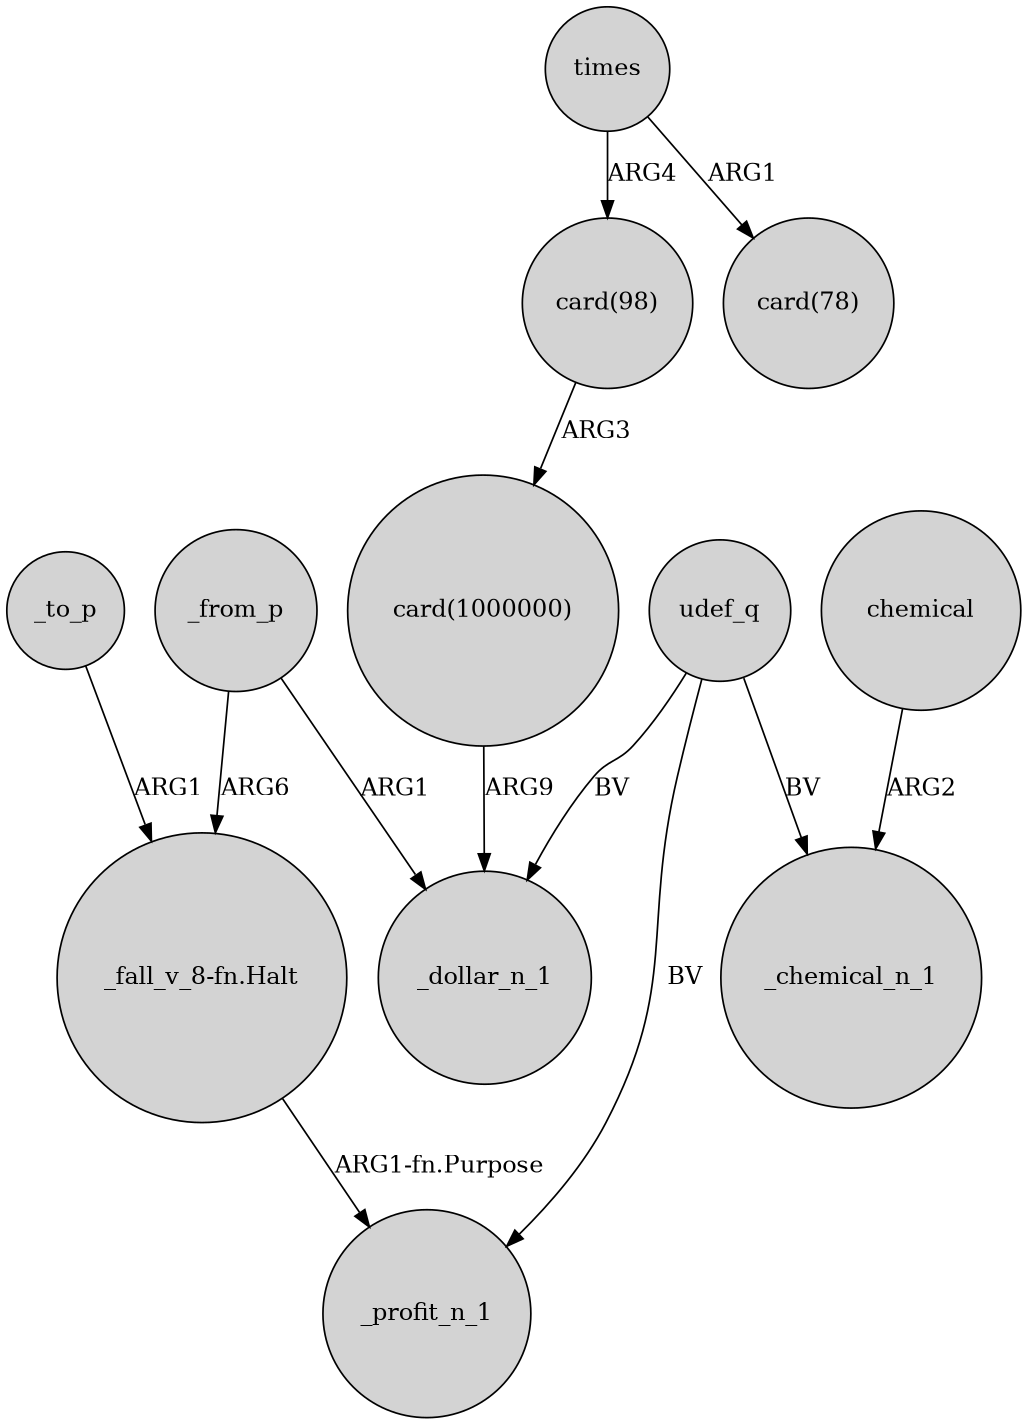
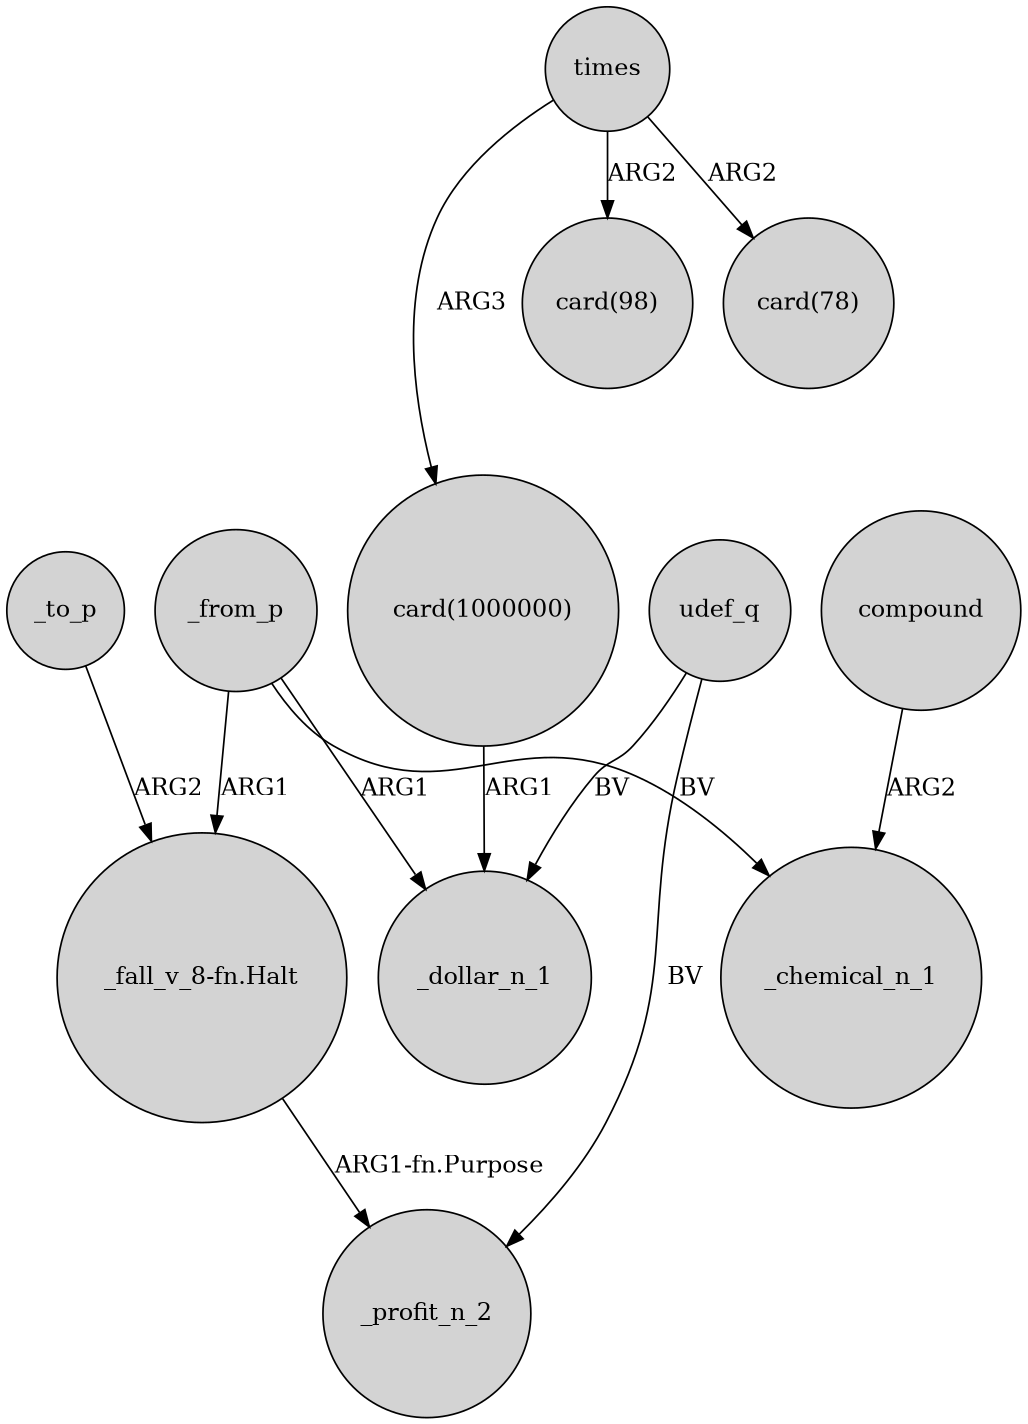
(642, 175) -> (642, 175)
(743, 175) -> (743, 175)
(558, 425) -> (423, 259)
(921, 611) -> (921, 611)
(773, 758) -> (514, 760)
(169, 789) -> (169, 789)
(256, 789) -> (256, 789)
(520, 789) -> (520, 789)
(427, 1314) -> (427, 1314)
